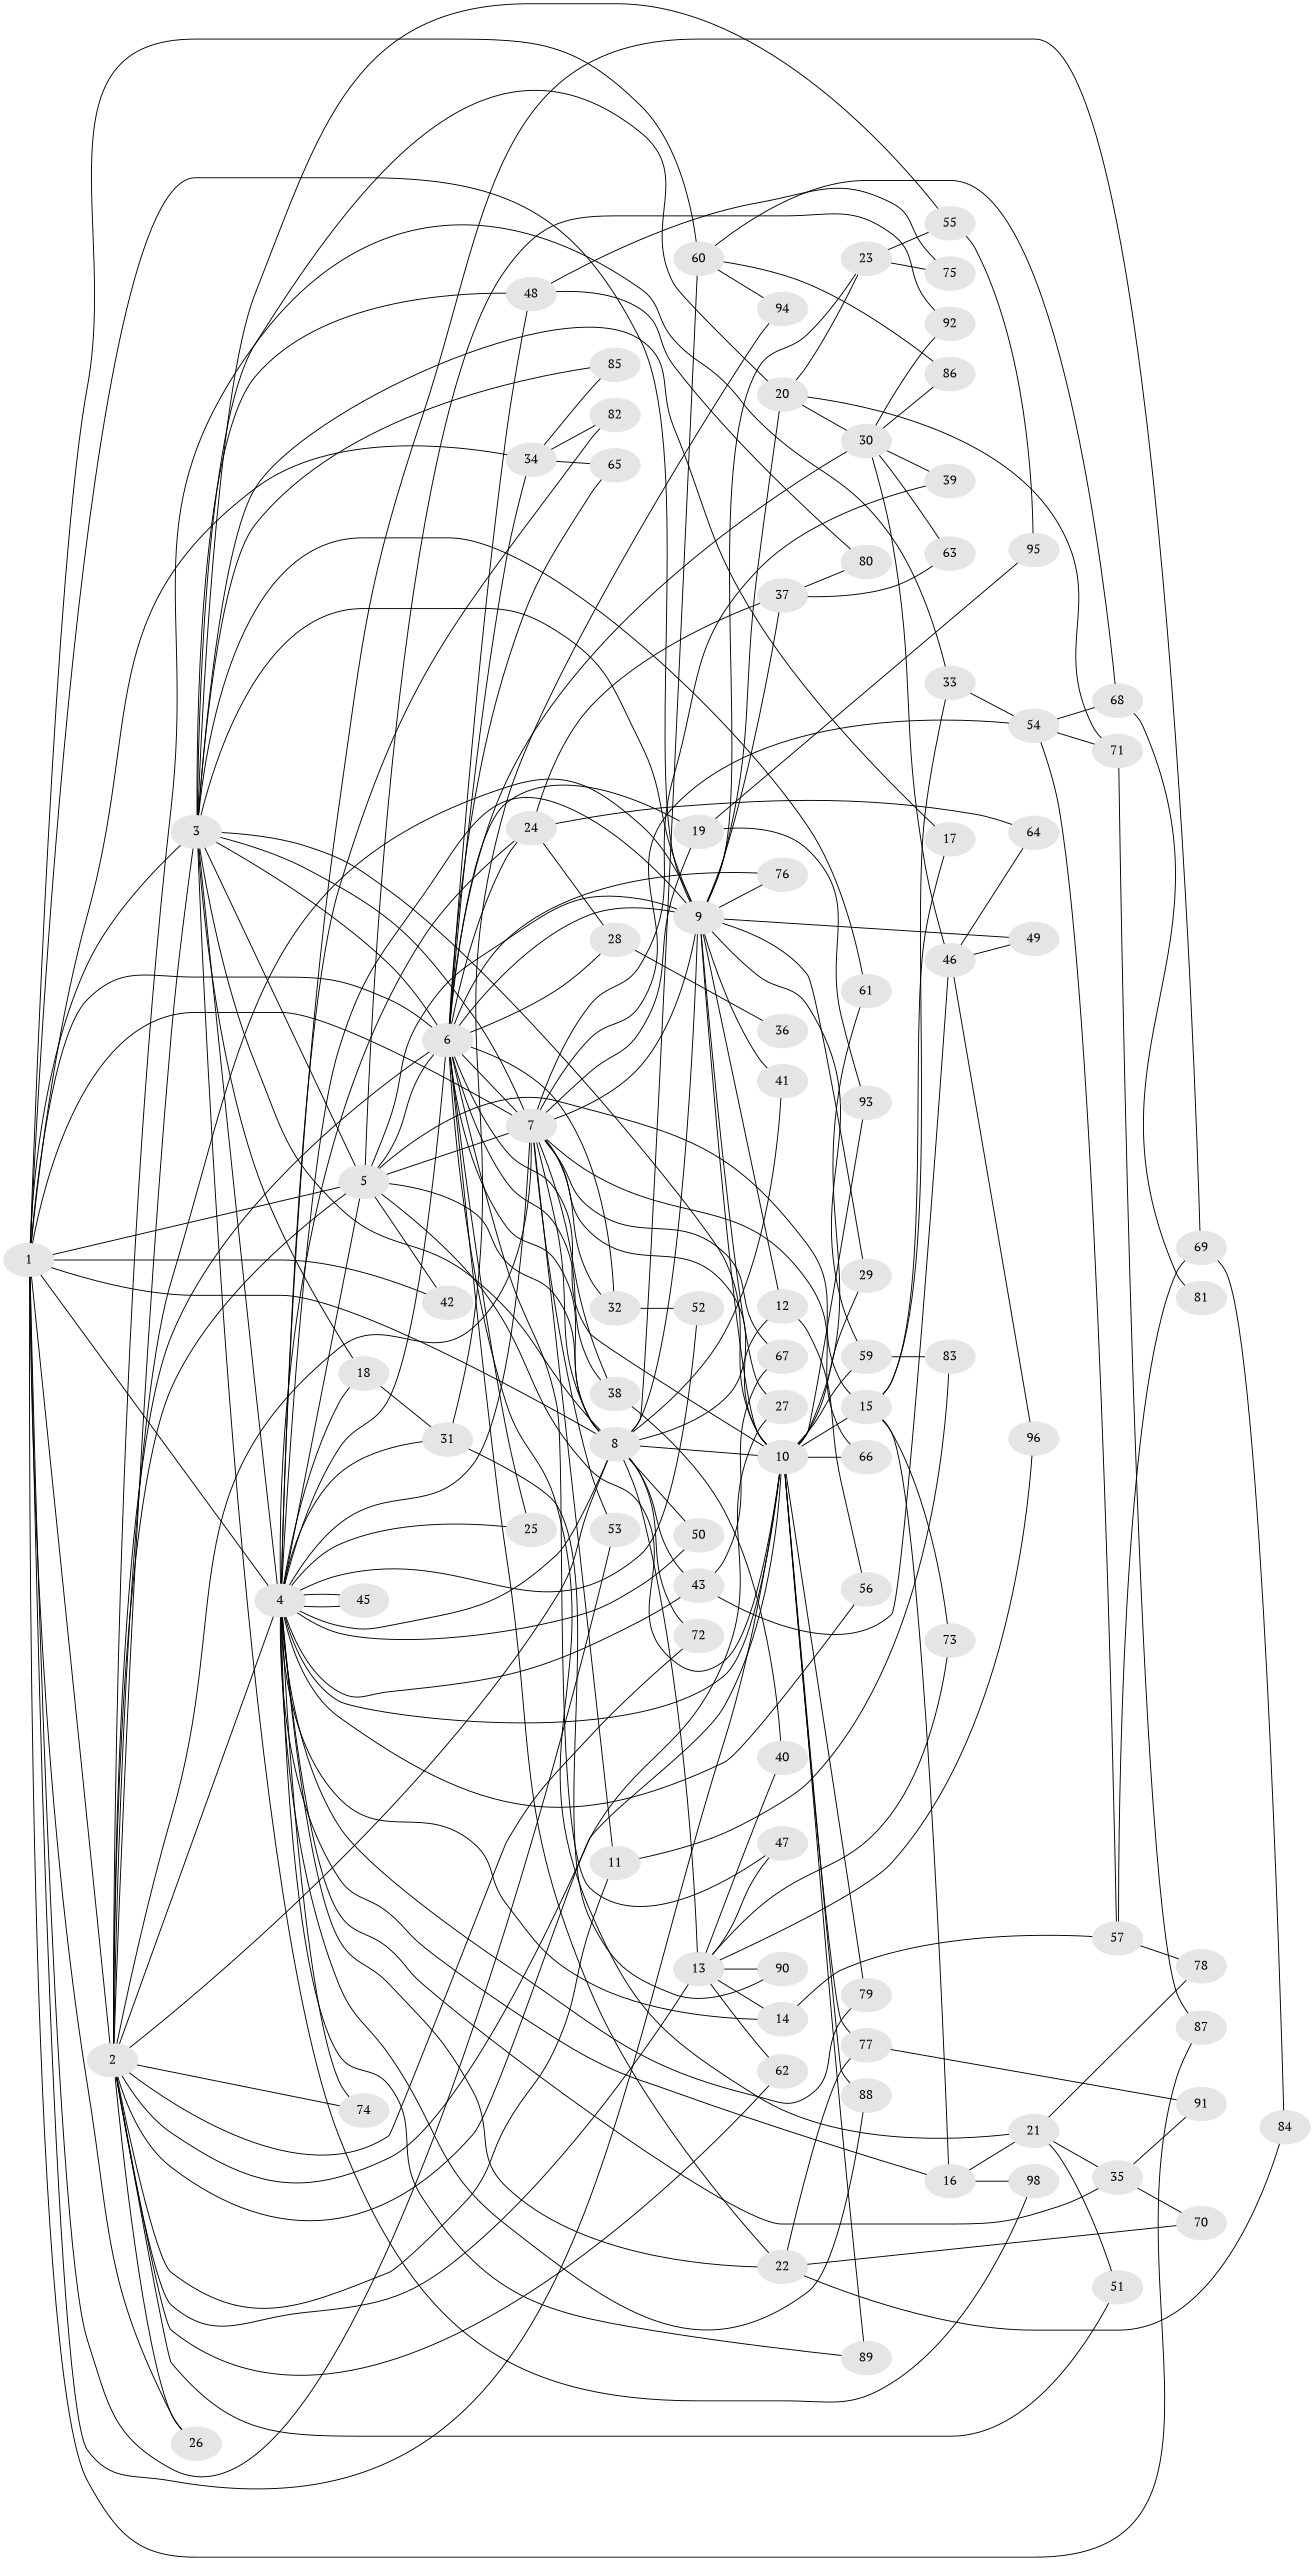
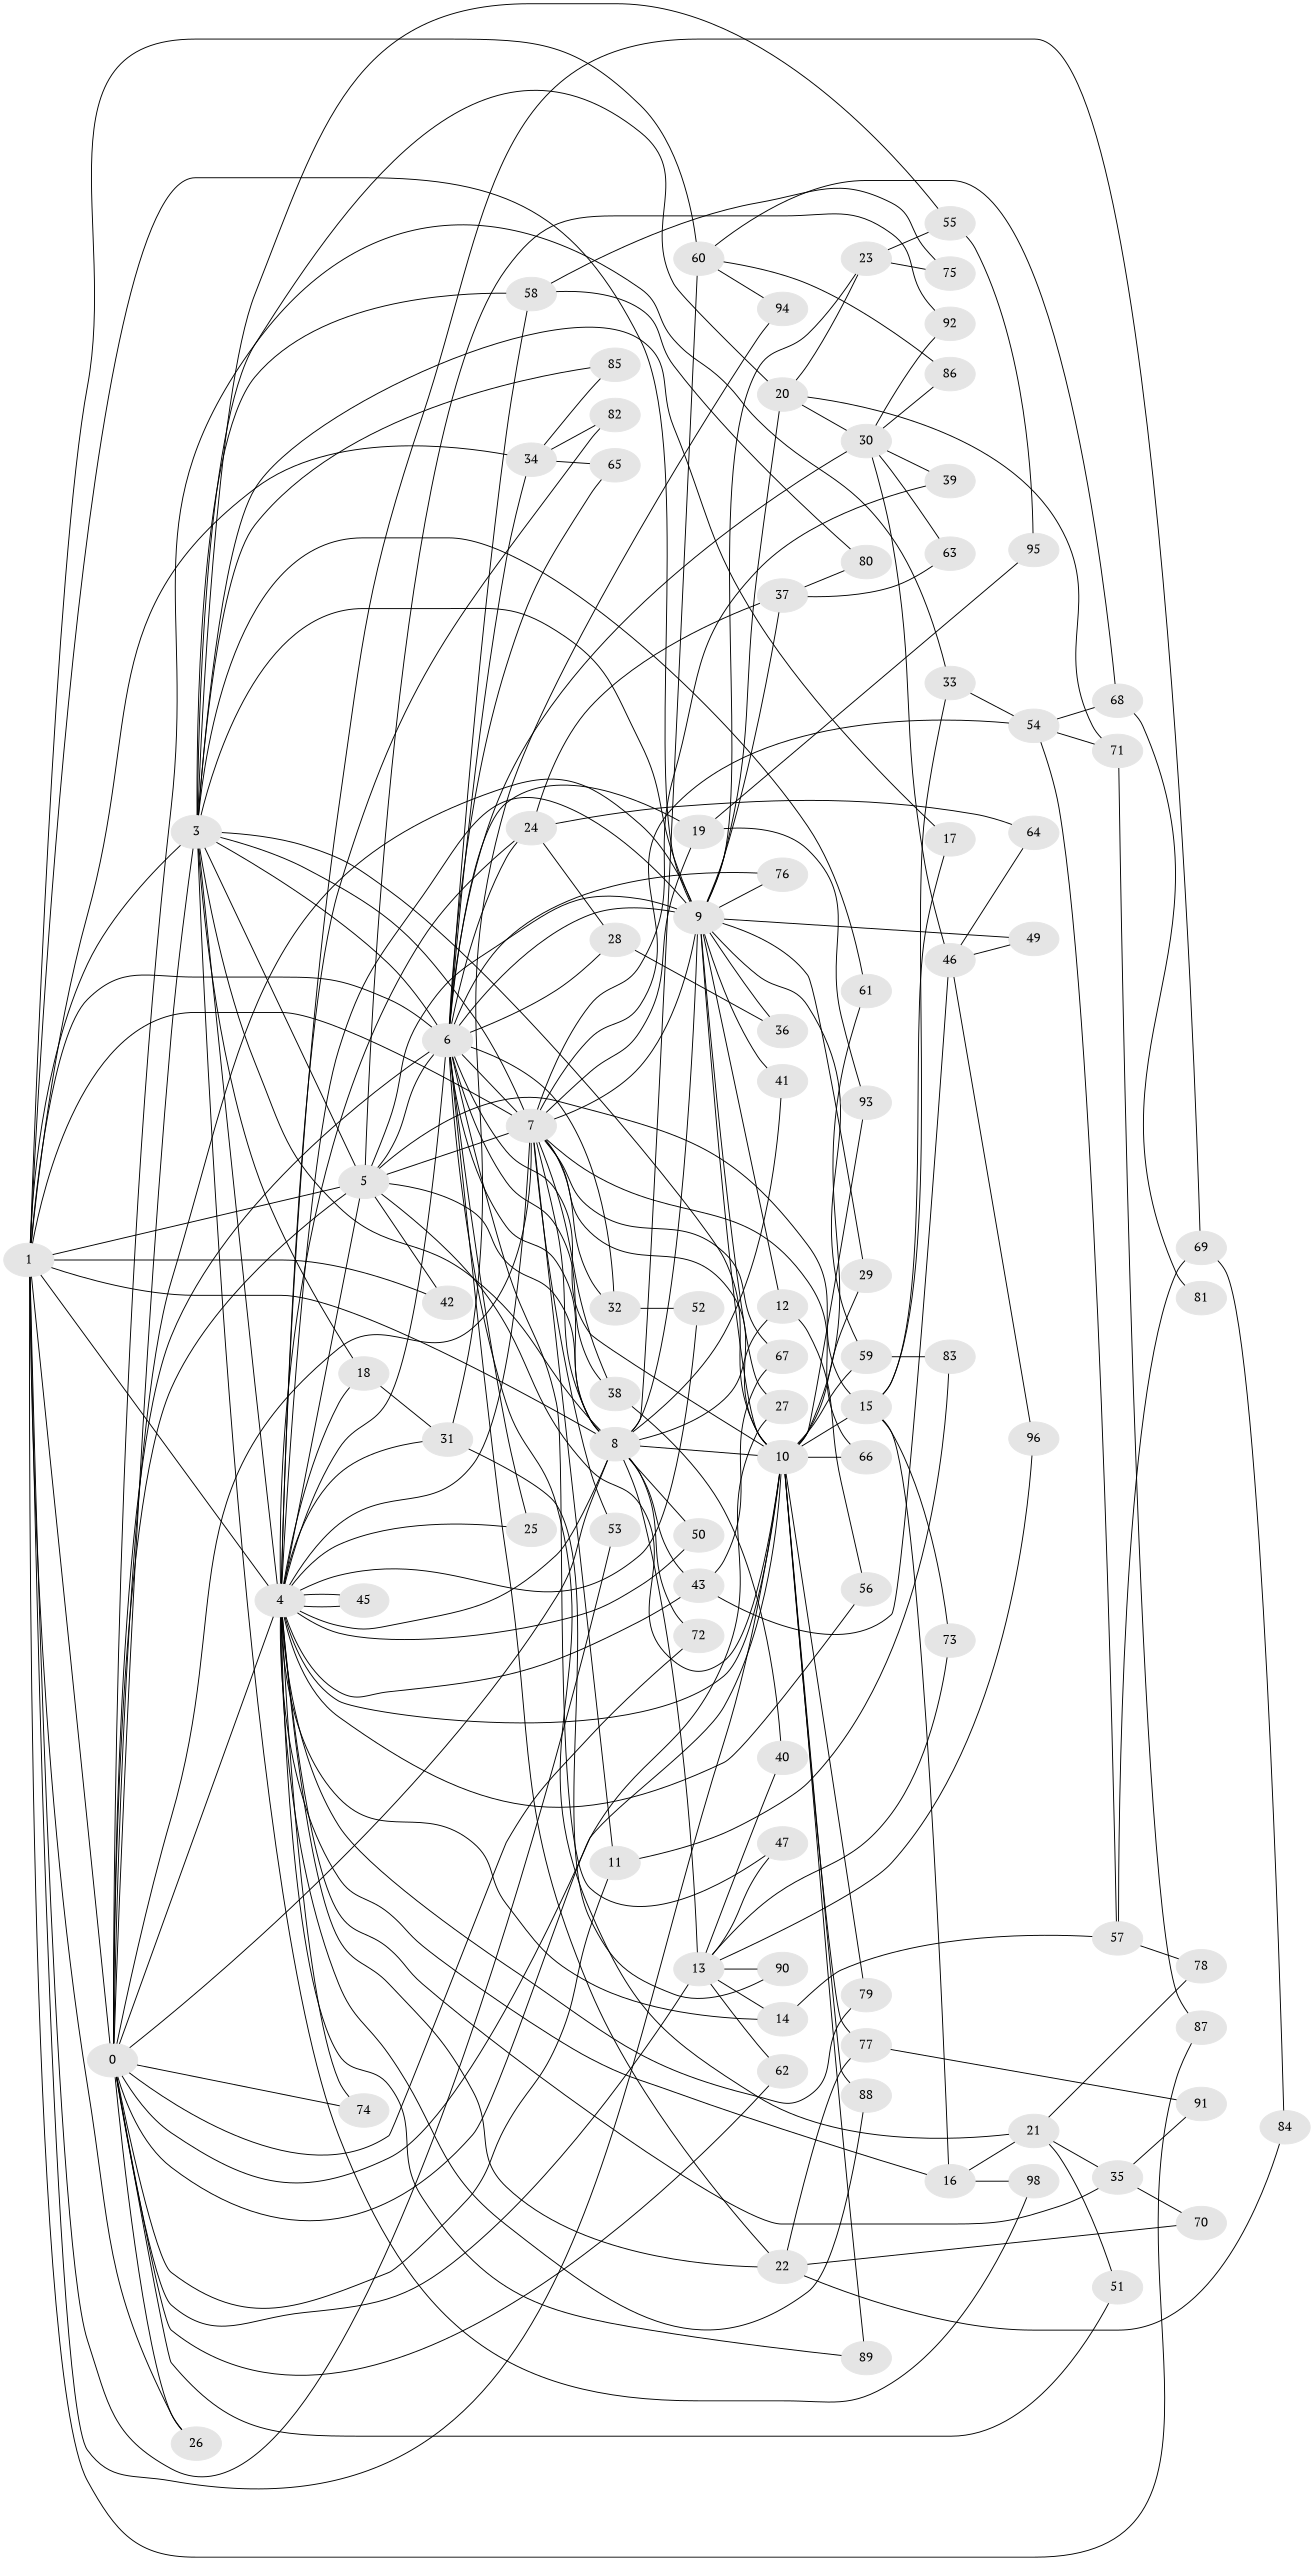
(531, 294) -> (531, 294)
none -> (739, 975)
(113, 2060) -> (113, 2060)
